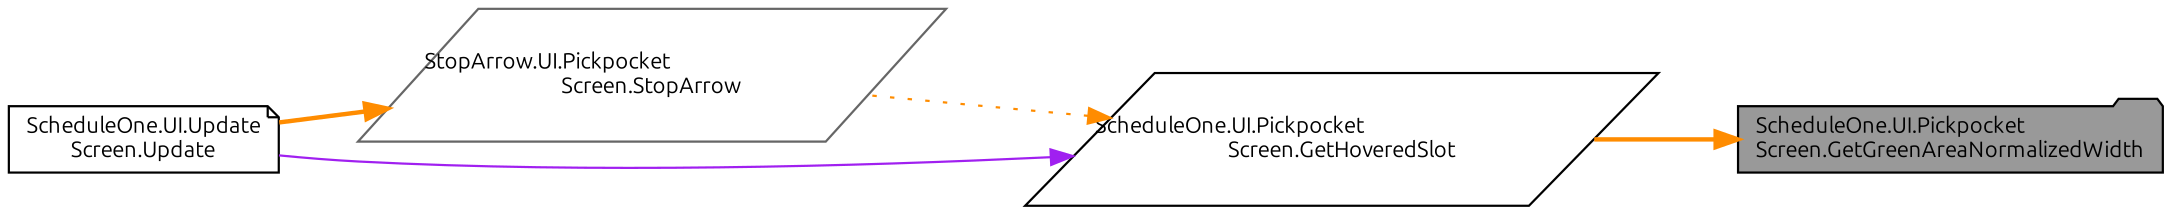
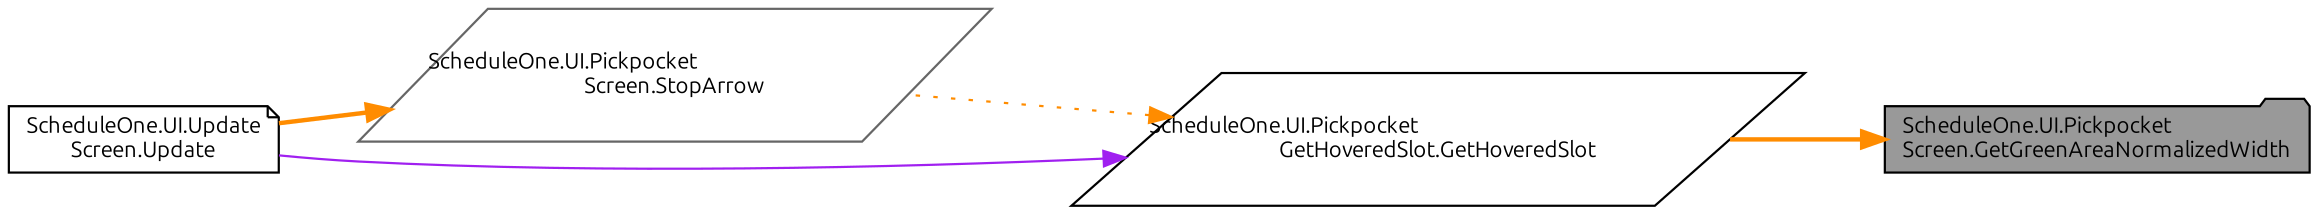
(652, 75) -> (675, 75)
(1342, 139) -> (1438, 139)
